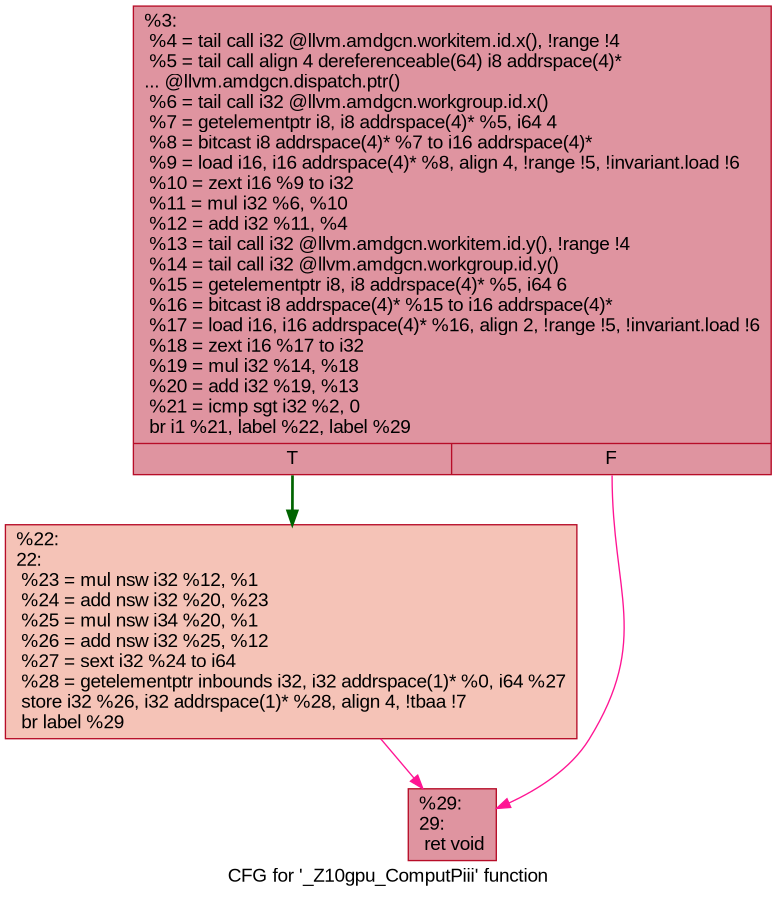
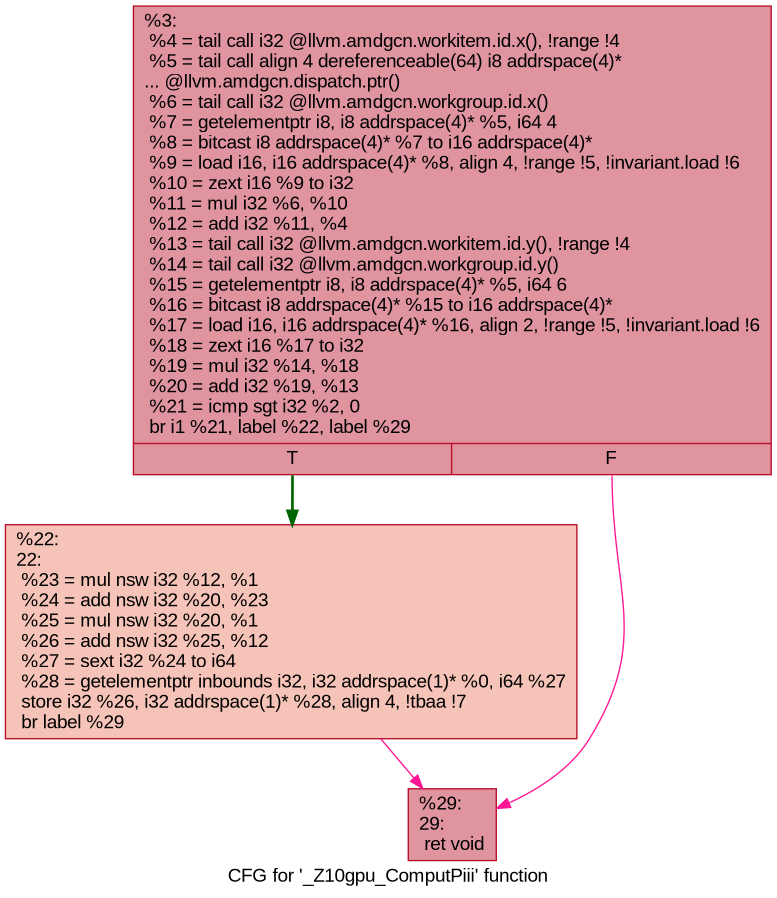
(137, 621) -> (137, 621)
